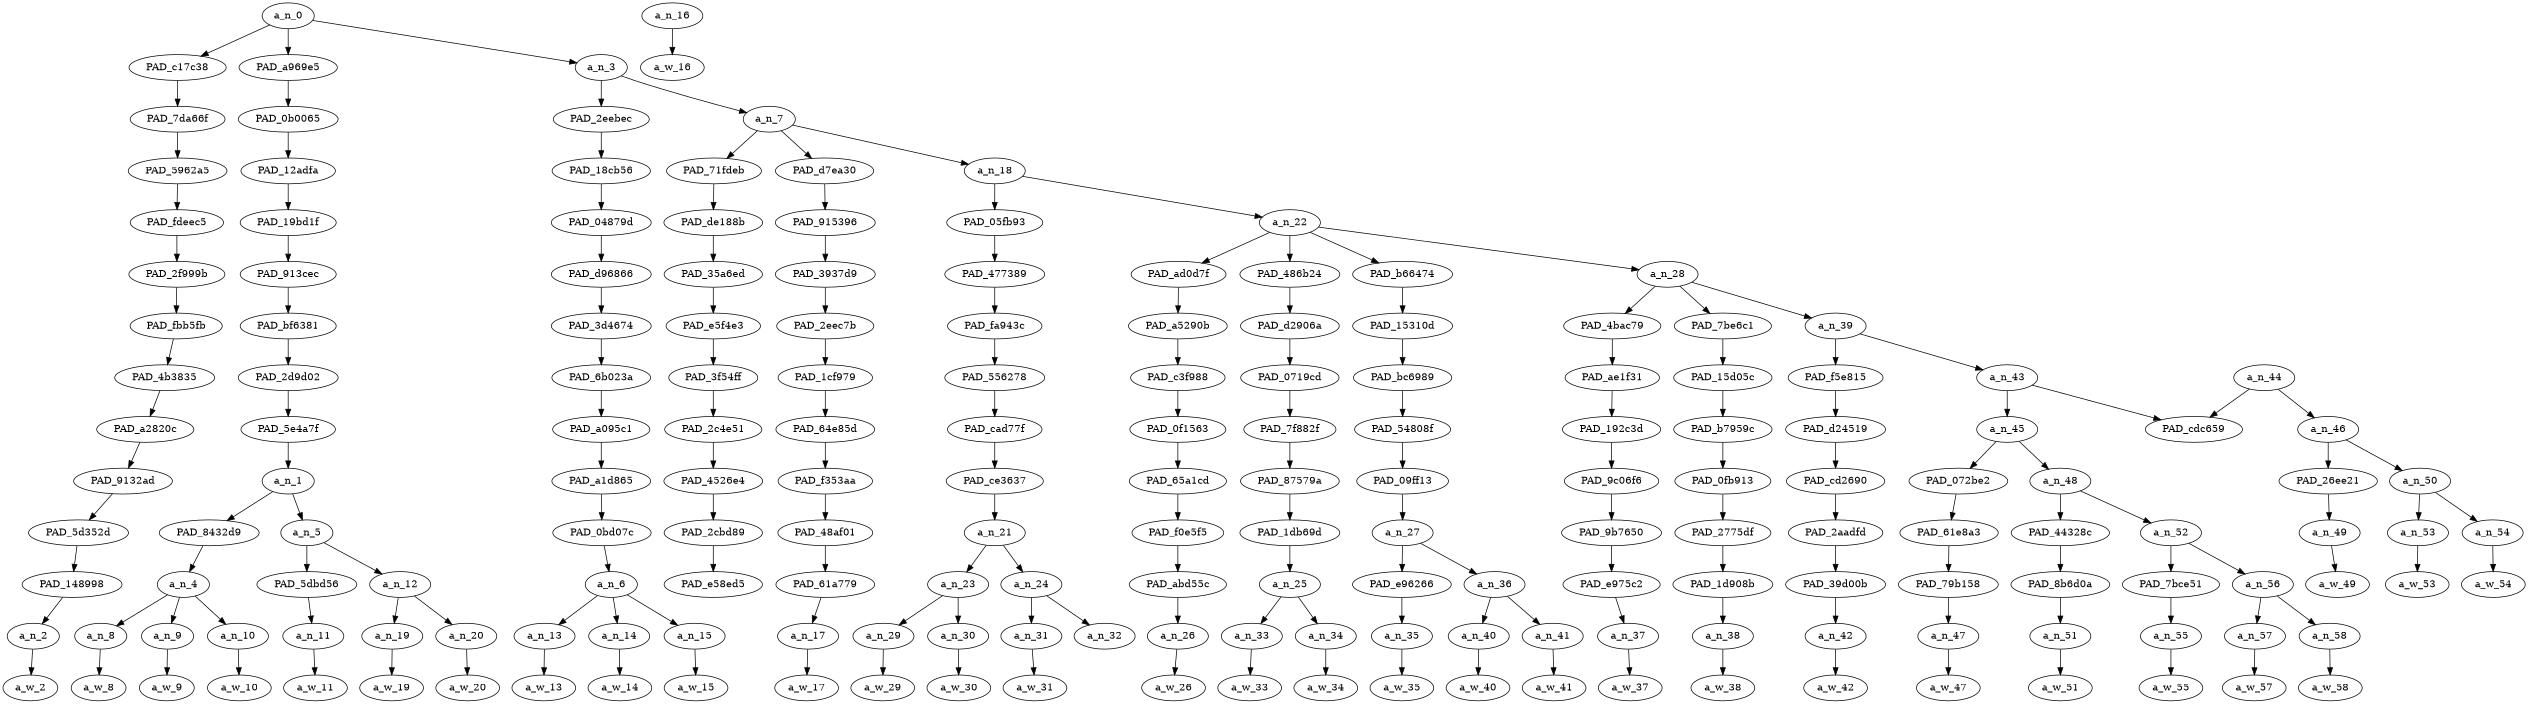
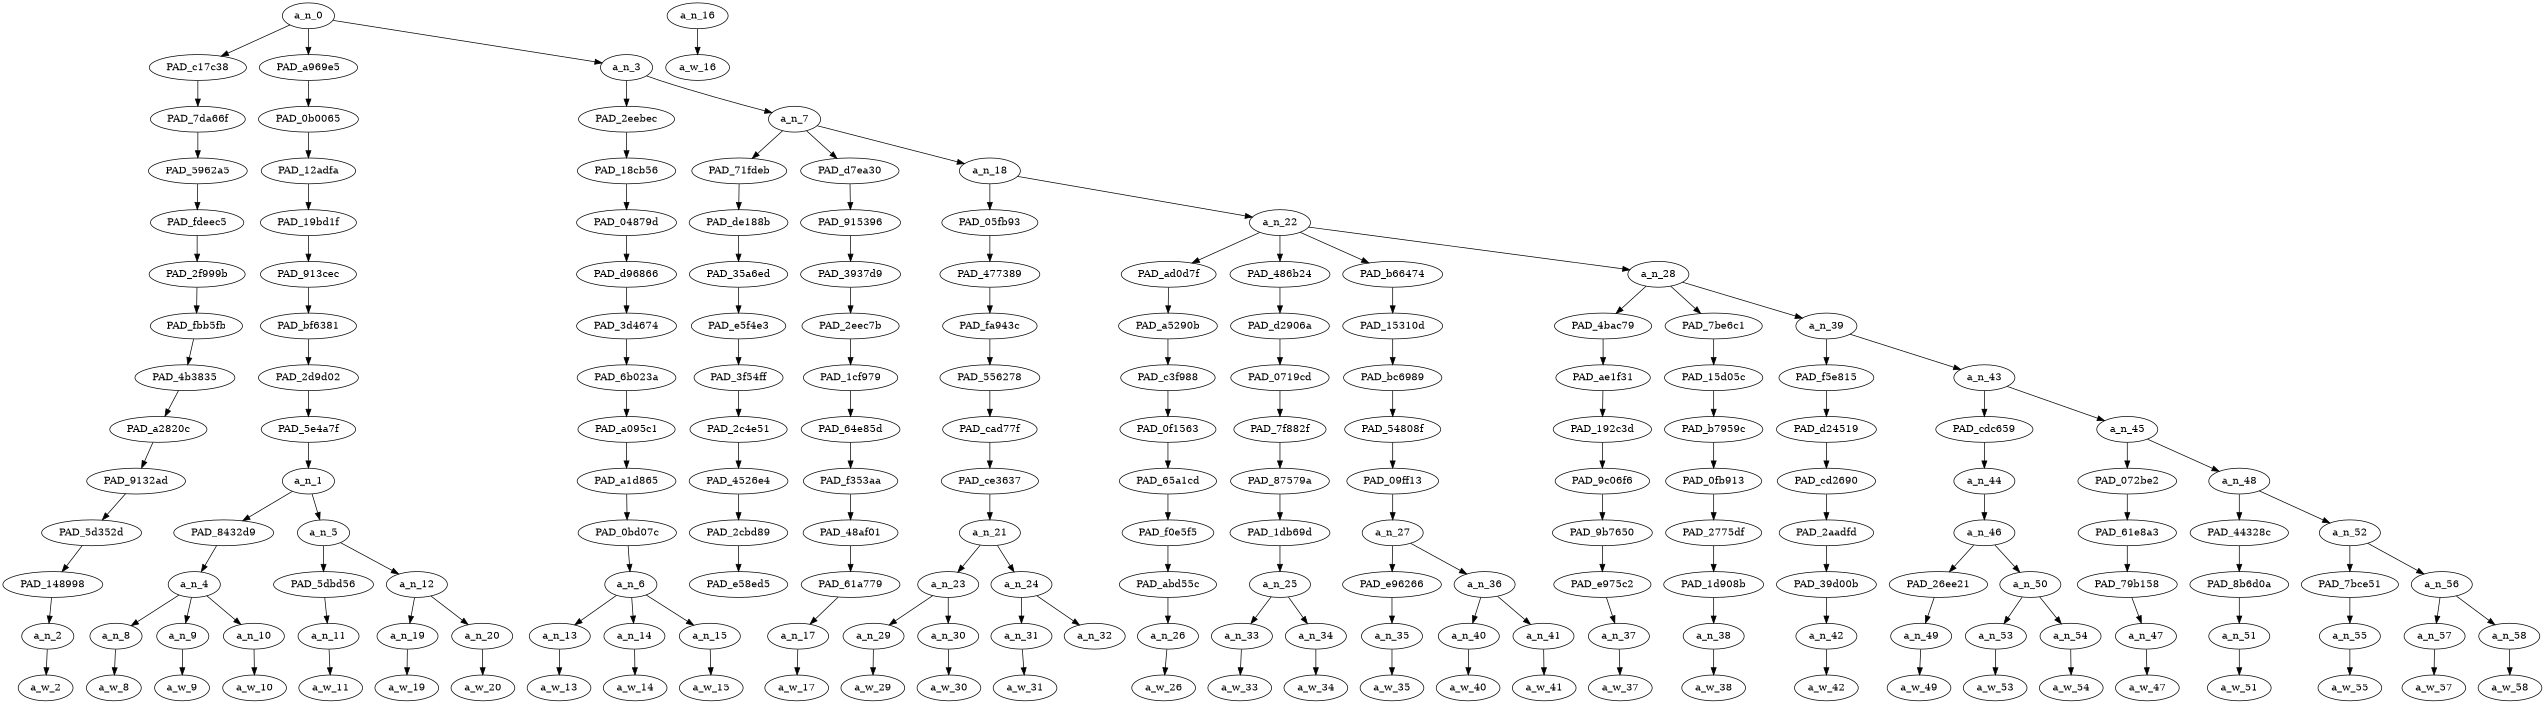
(2233, 401) -> (1984, 452)
